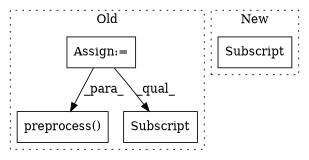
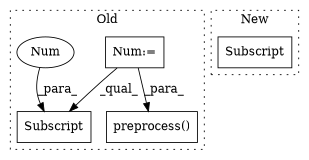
none -> (45, 52)
(101, 52) -> (135, 52)
